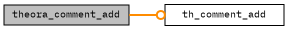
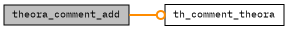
(224, 15) -> (224, 15)
